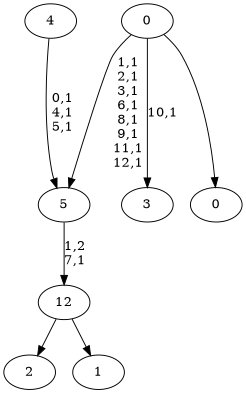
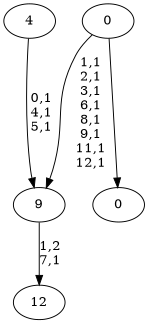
(64, 205) -> (39, 205)
(147, 205) -> none
(30, 372) -> none
(99, 372) -> none
